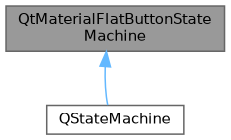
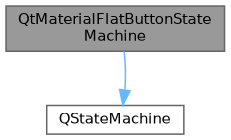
(105, 86) -> (125, 71)
